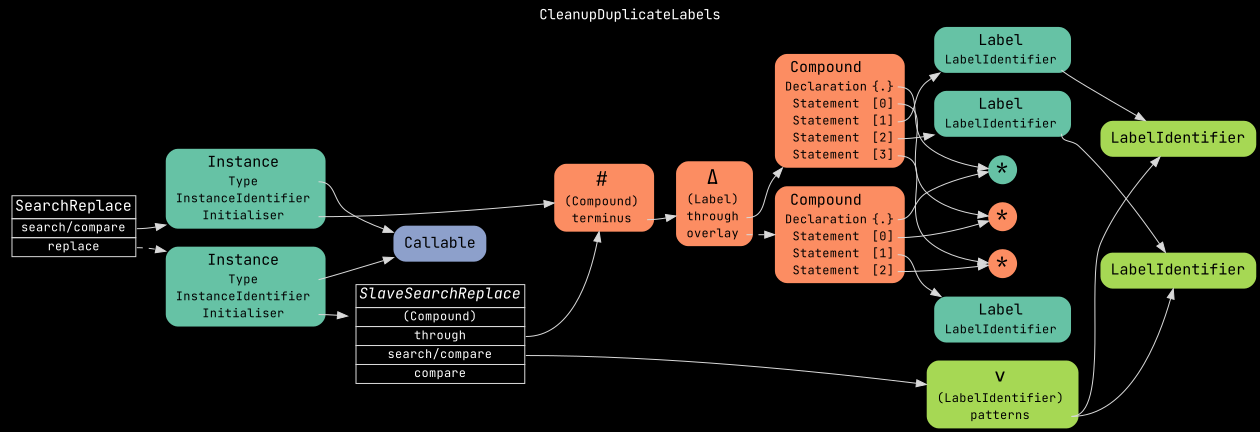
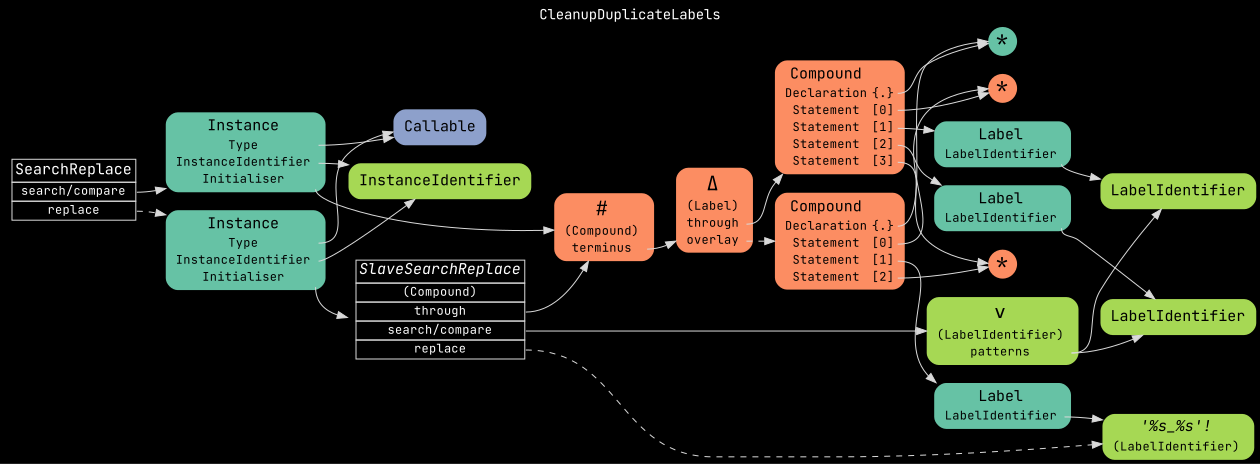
none -> (440, 181)
(440, 373) -> (440, 349)
none -> (1178, 437)
